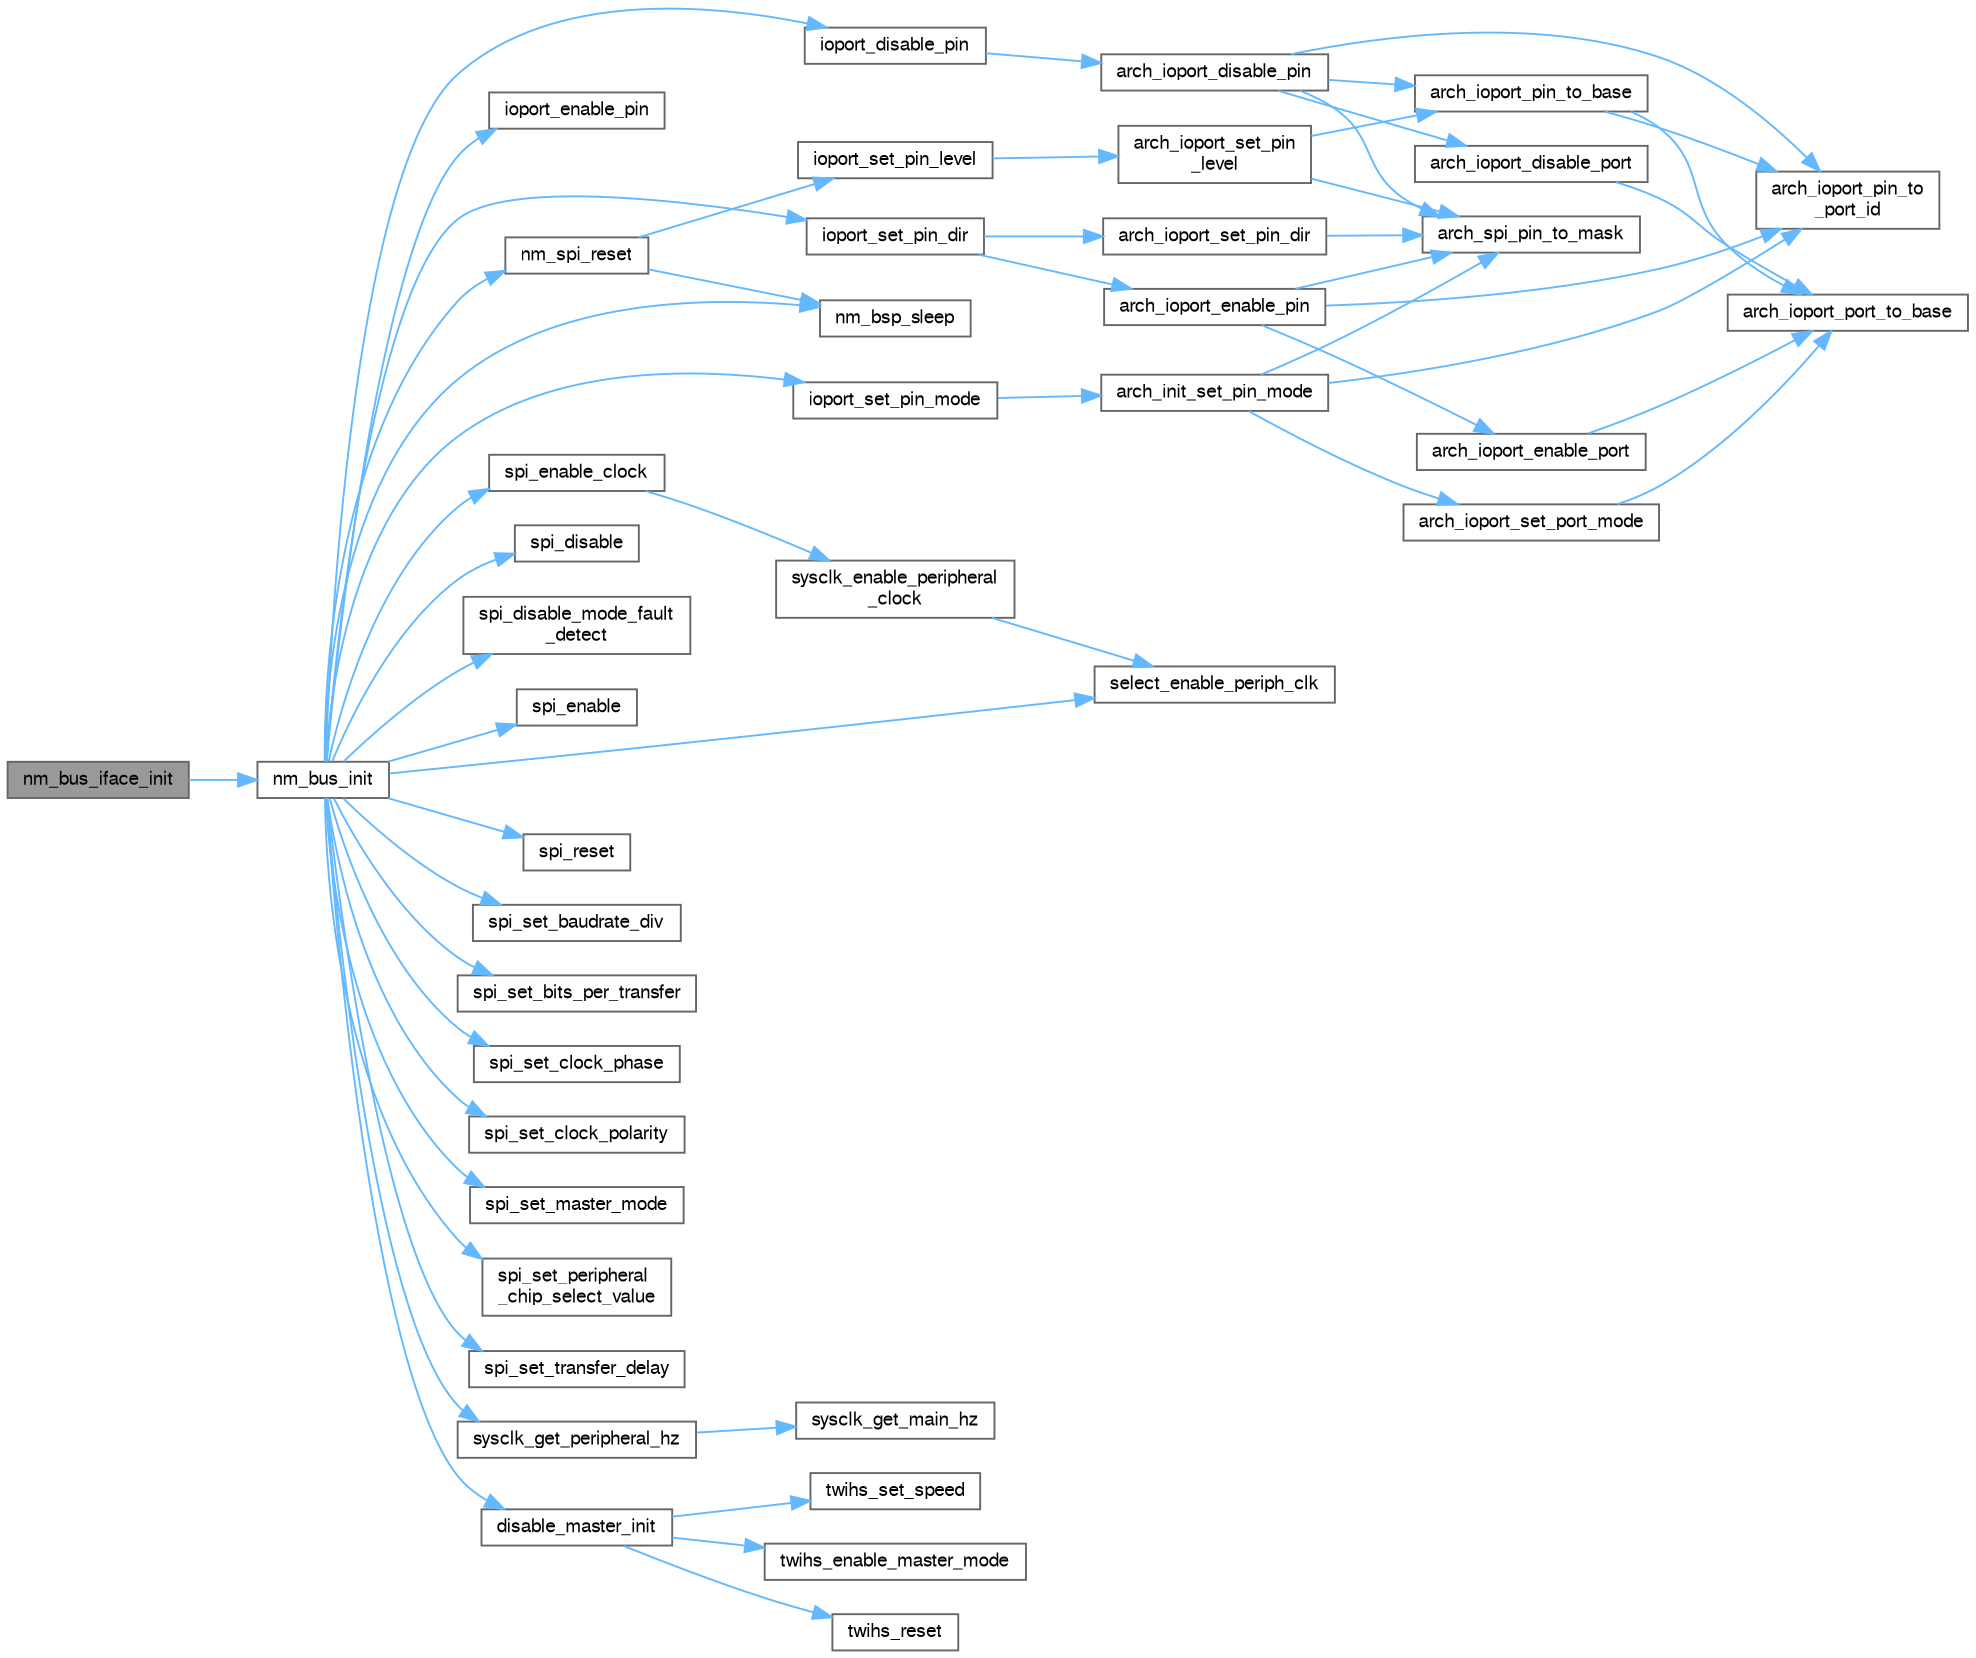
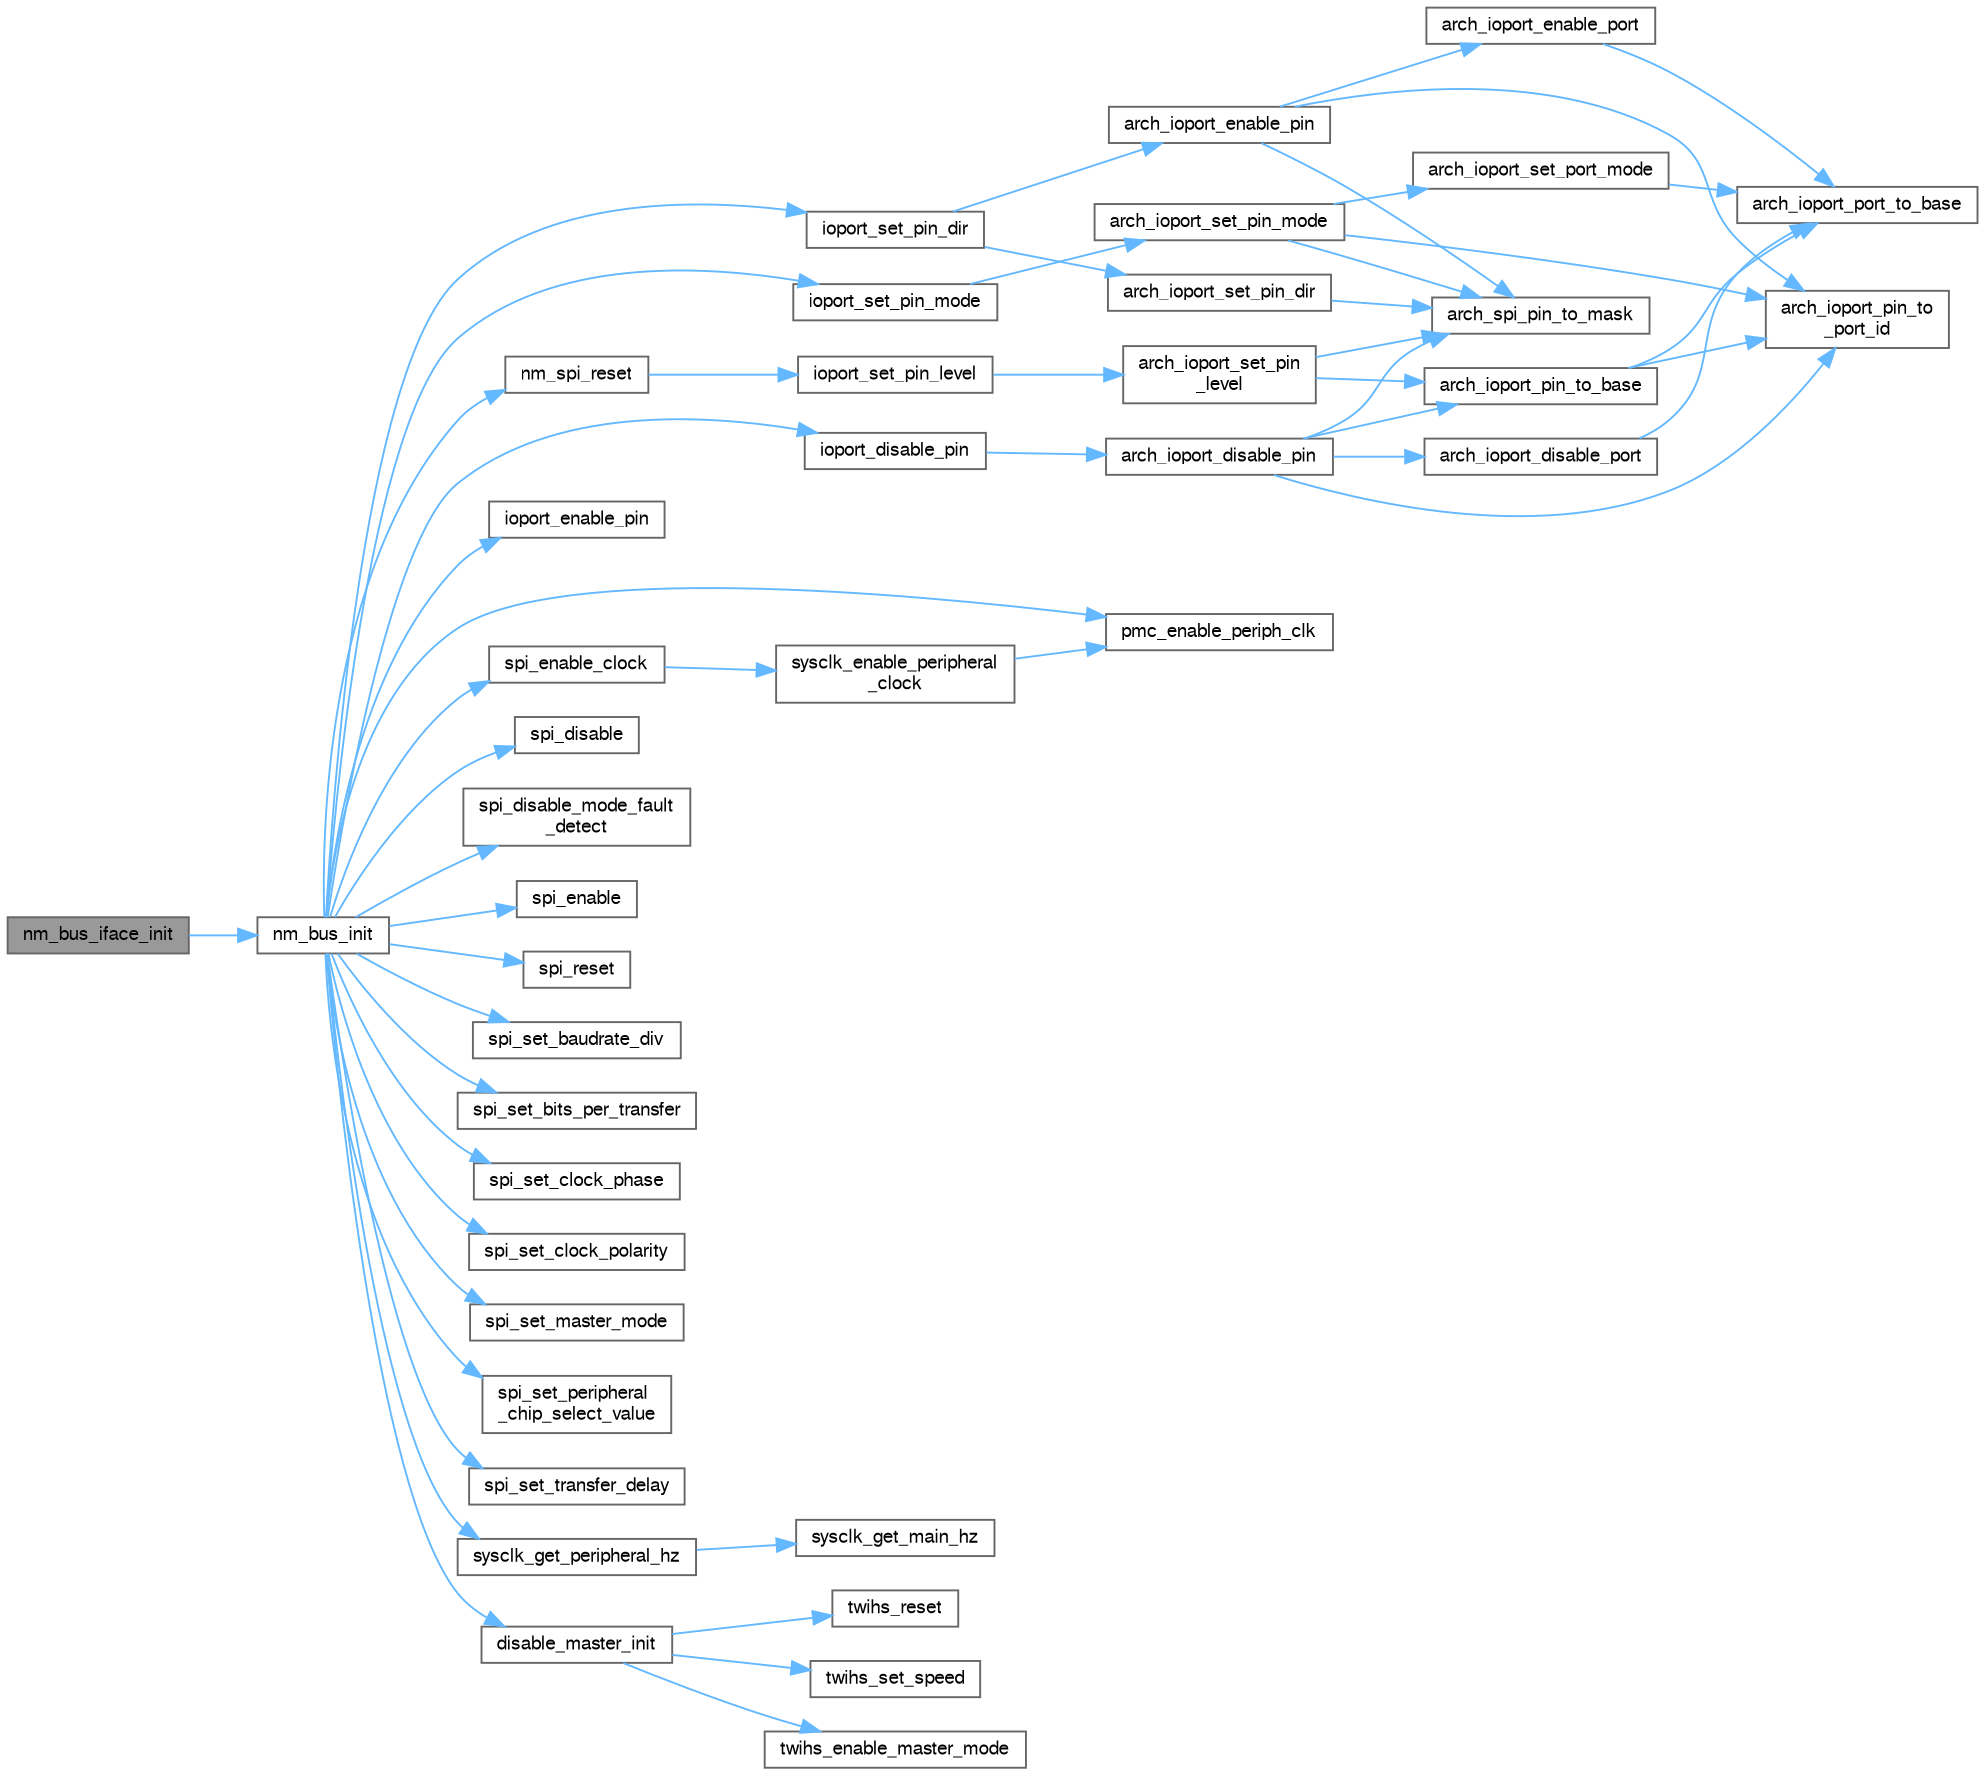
(895, 318) -> none
(1215, 393) -> (1219, 222)
(1215, 685) -> (1219, 632)
